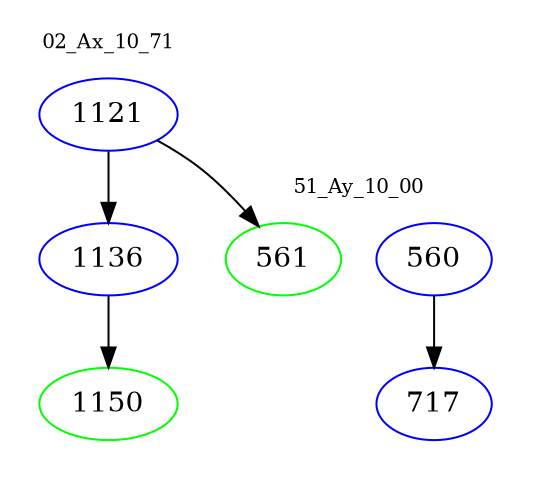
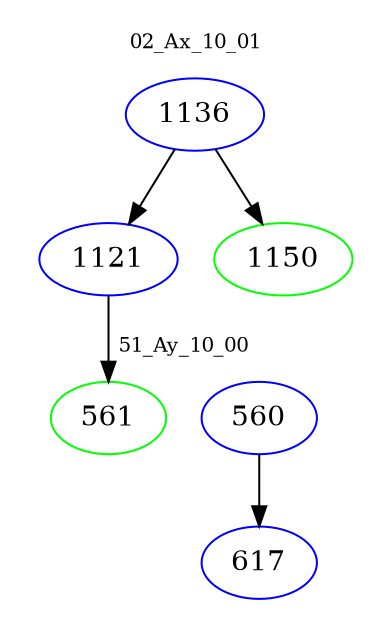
(109, 43) -> (196, 43)
(109, 177) -> (157, 178)
(434, 404) -> (259, 563)
